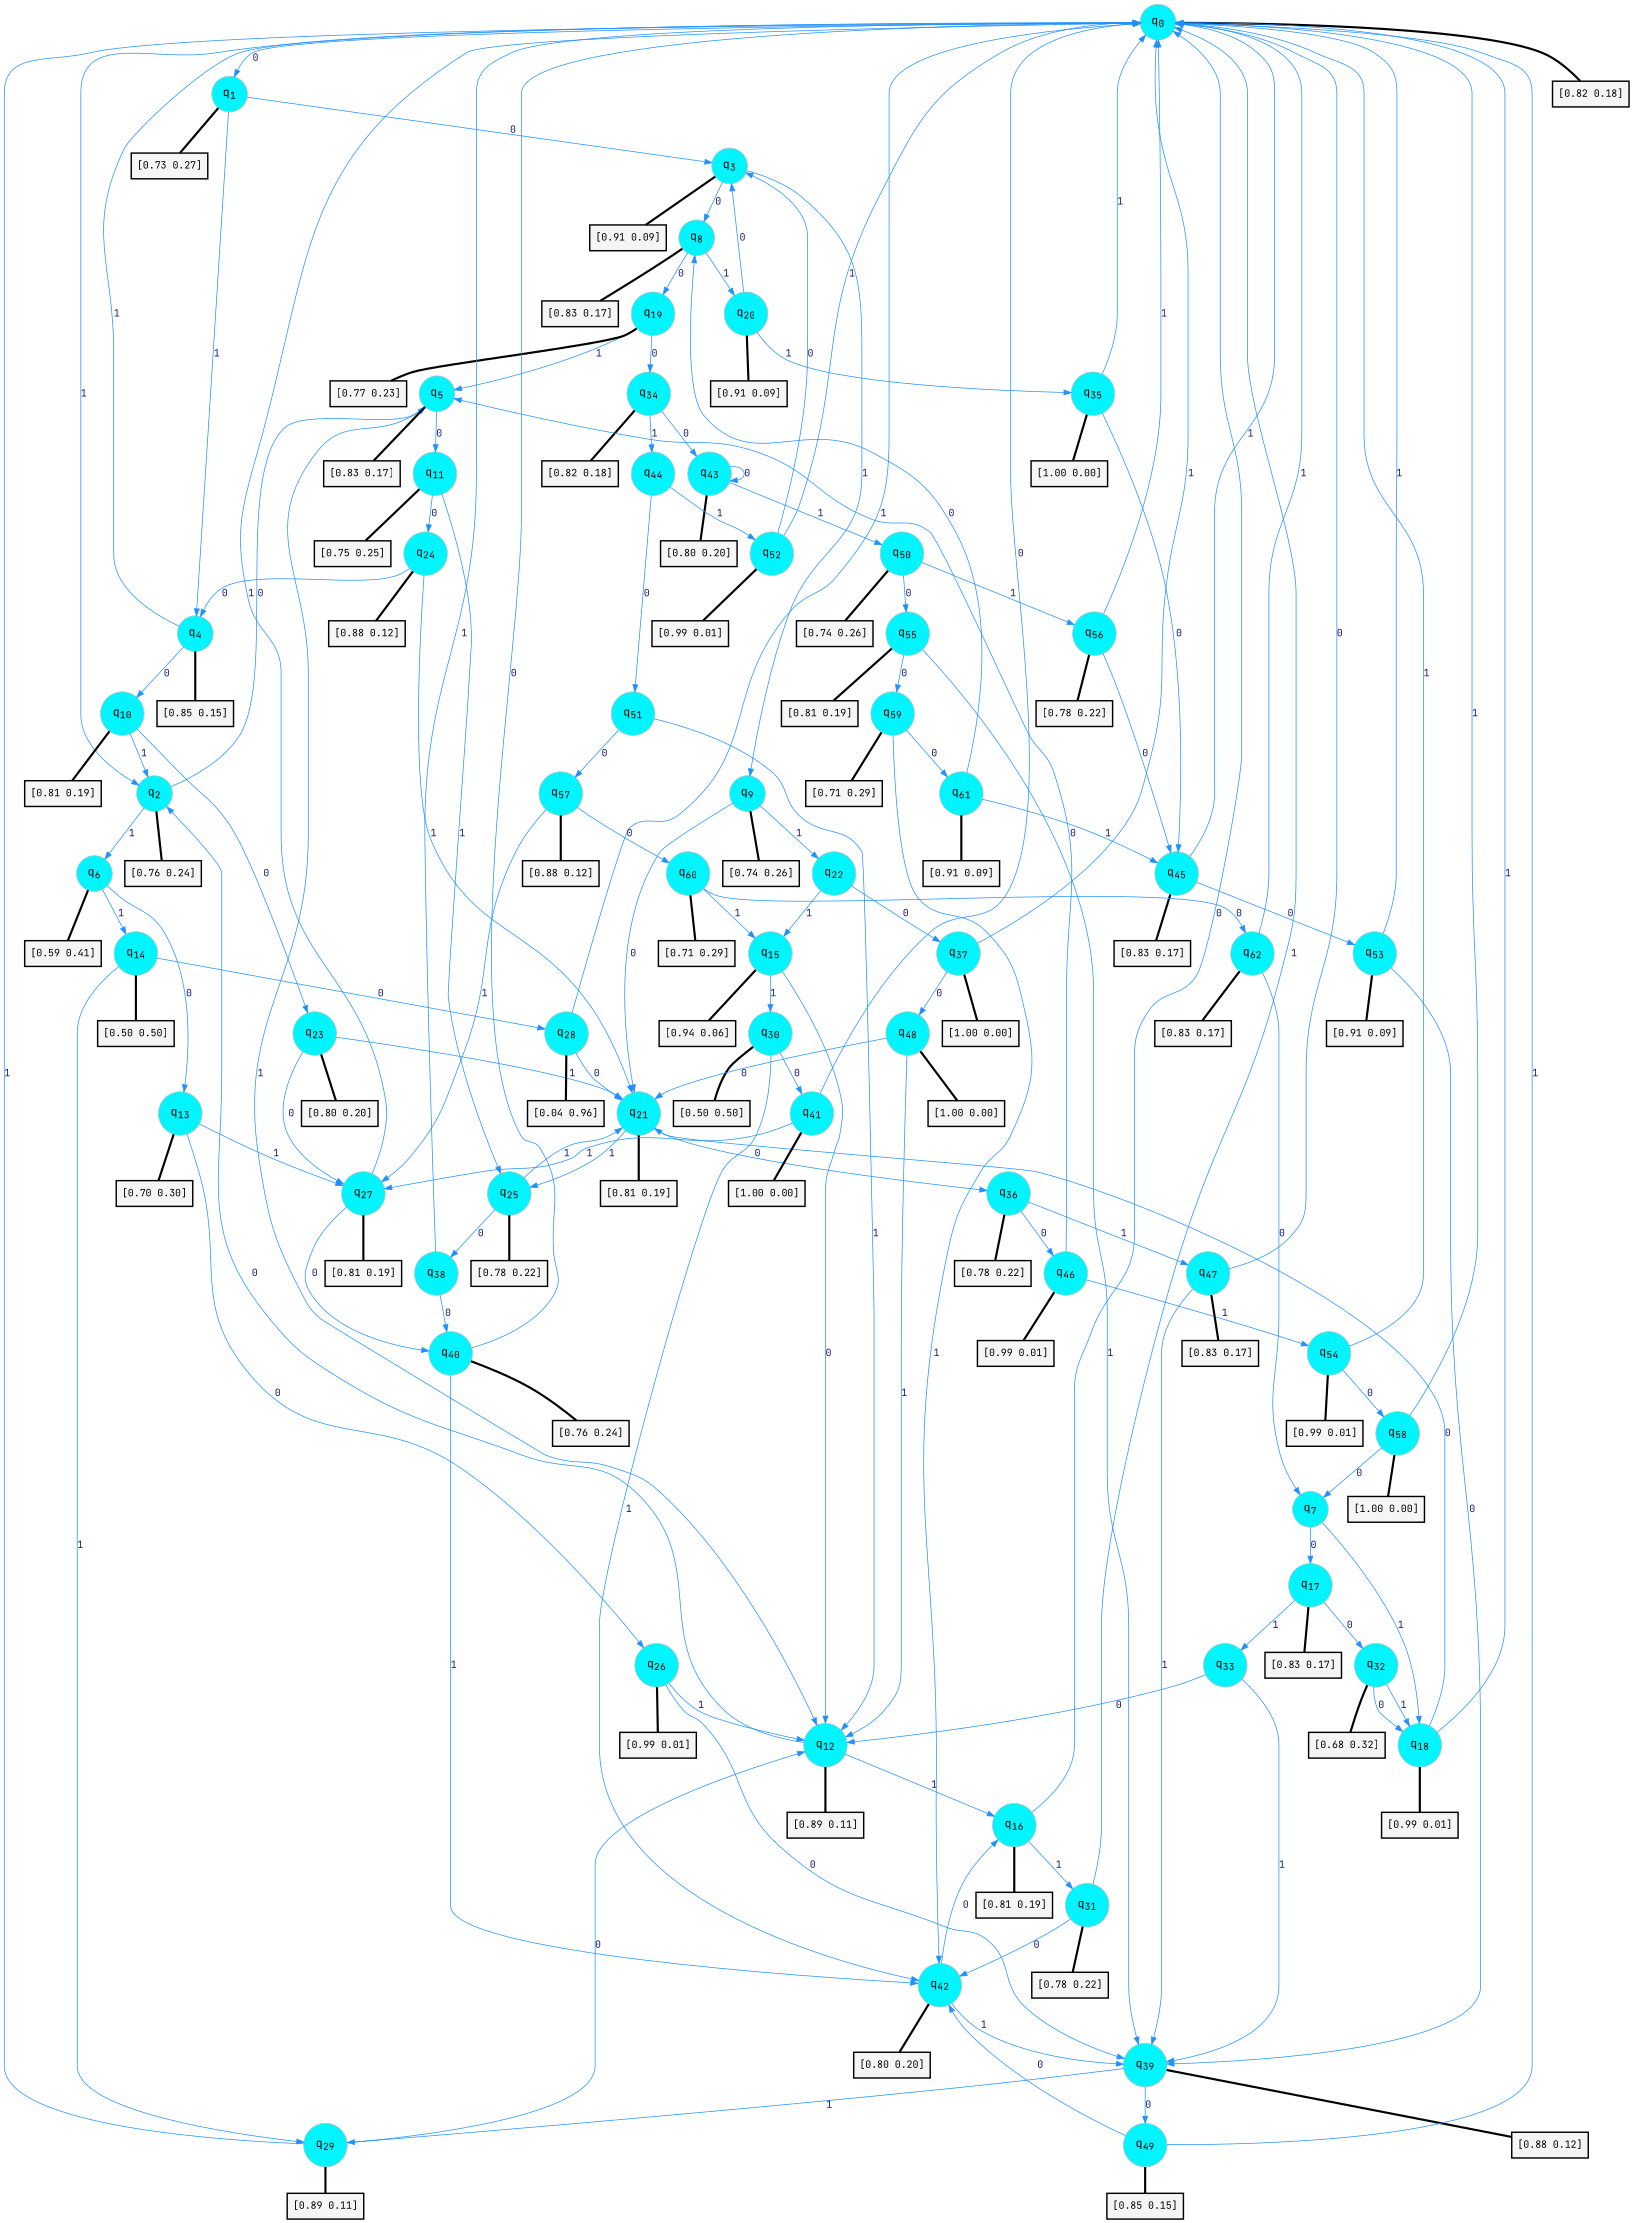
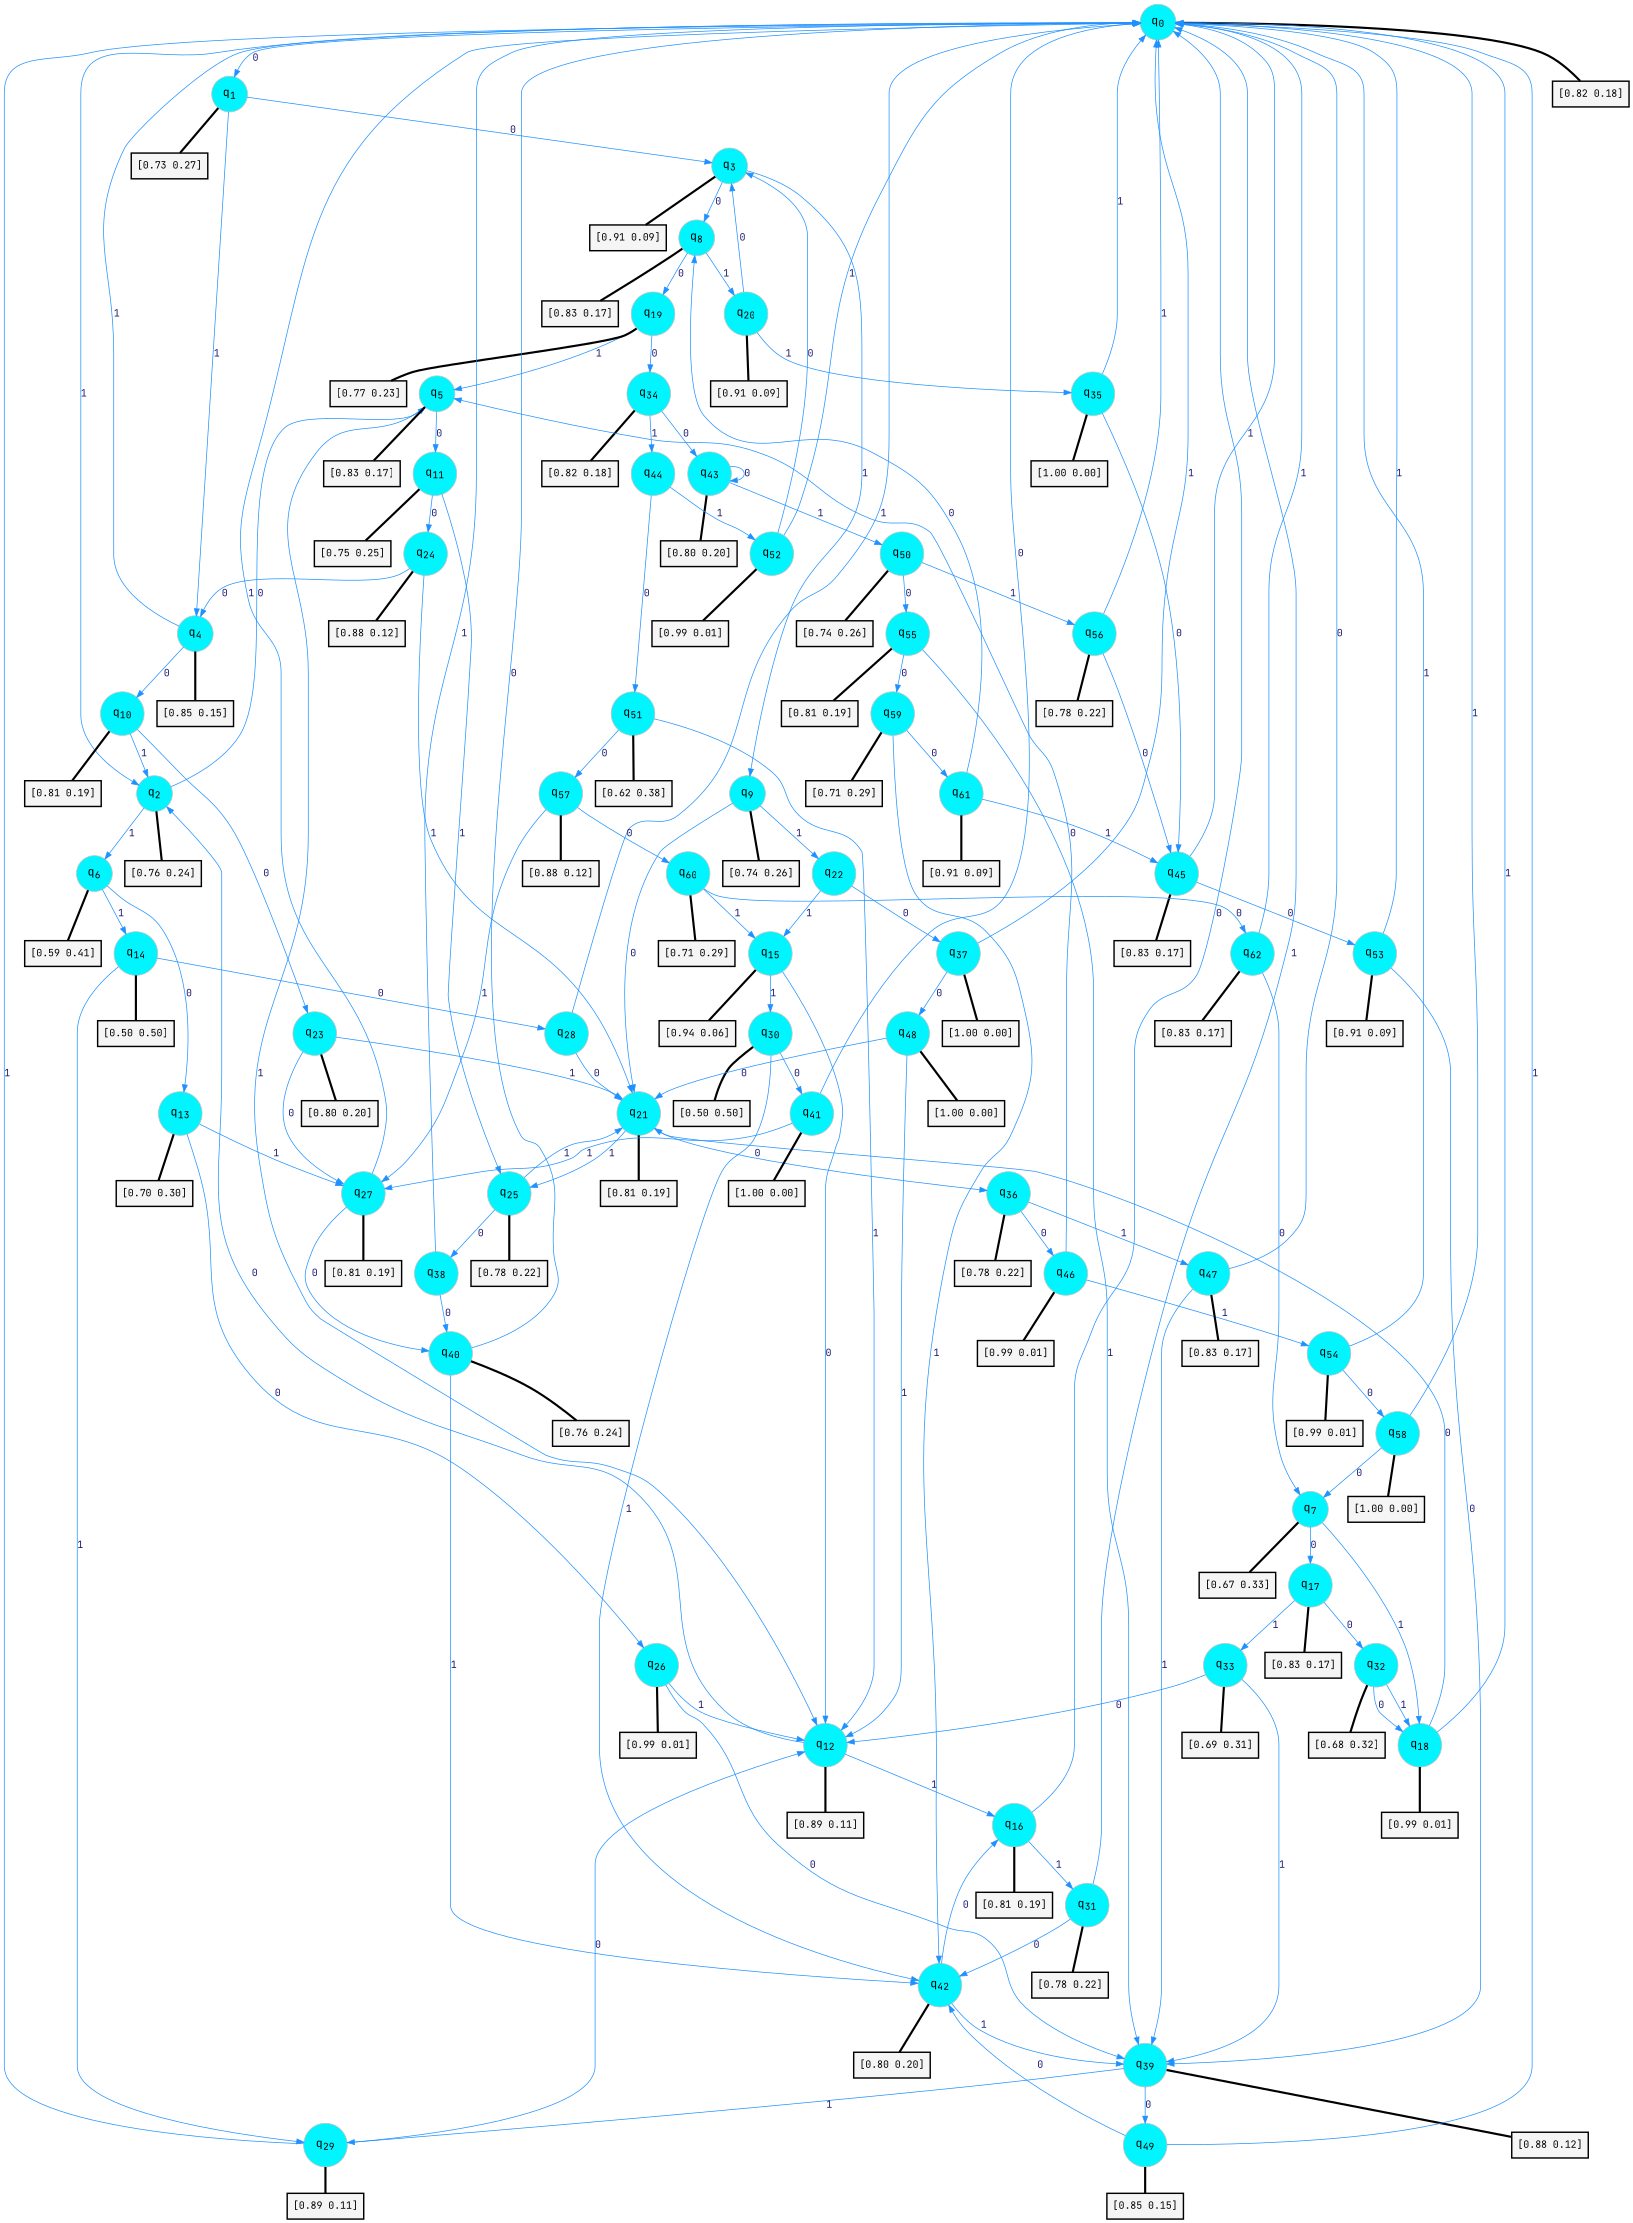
none -> (634, 794)
(566, 1114) -> none
none -> (1237, 1585)
none -> (1220, 1745)
